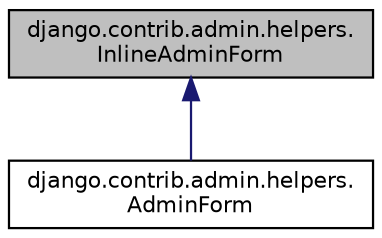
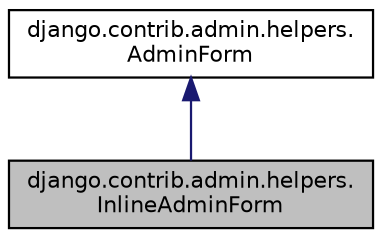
(191, 131) -> (191, 131)
